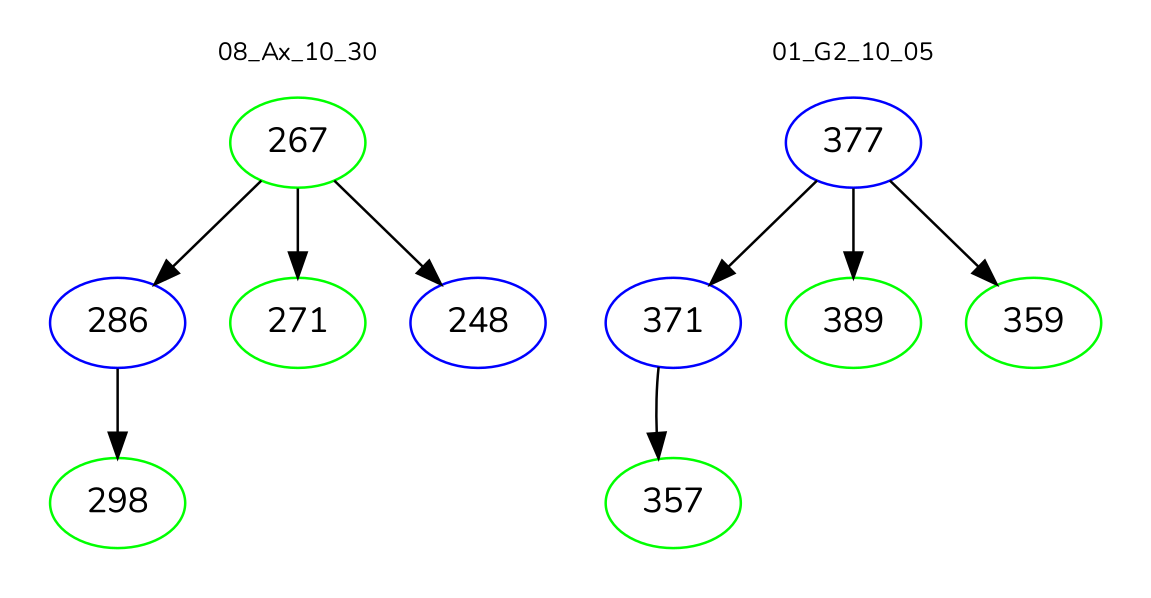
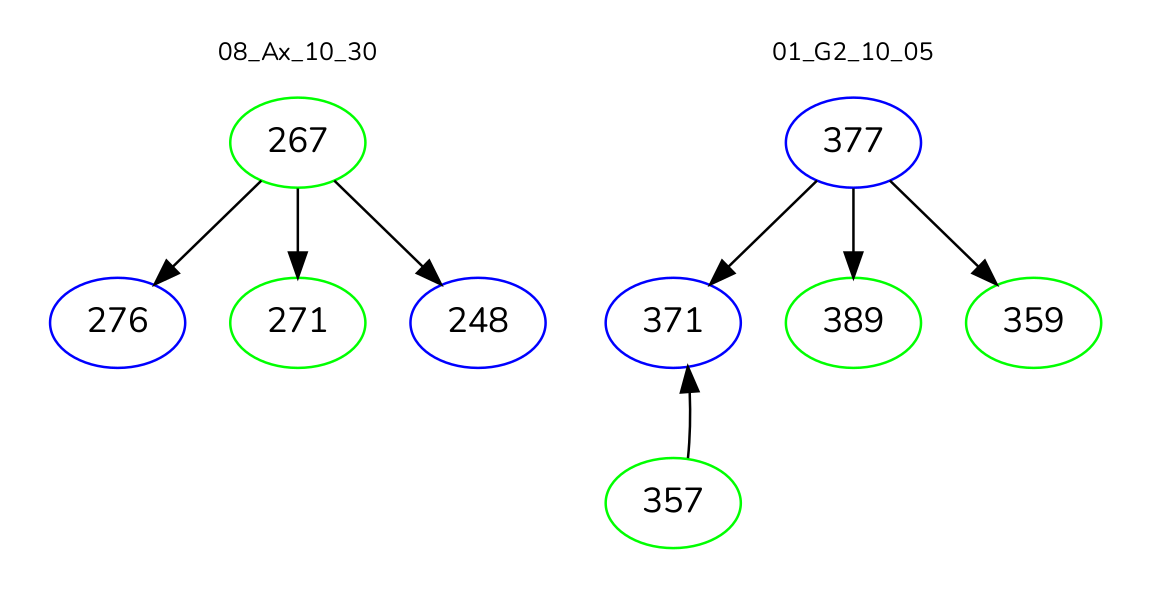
(118, 323) -> (118, 323)
(657, 400) -> (690, 425)
(118, 503) -> none
